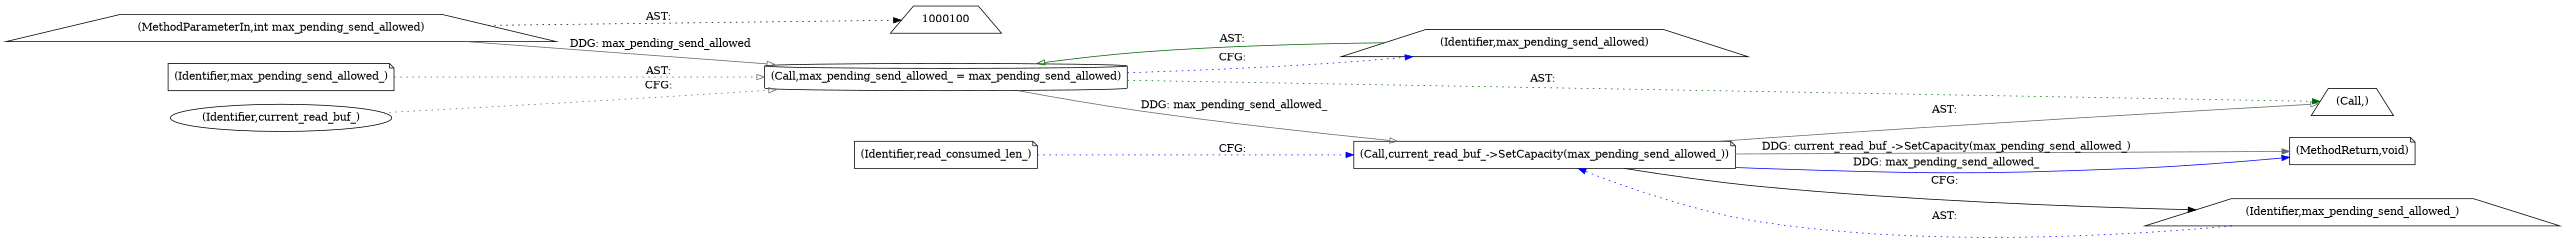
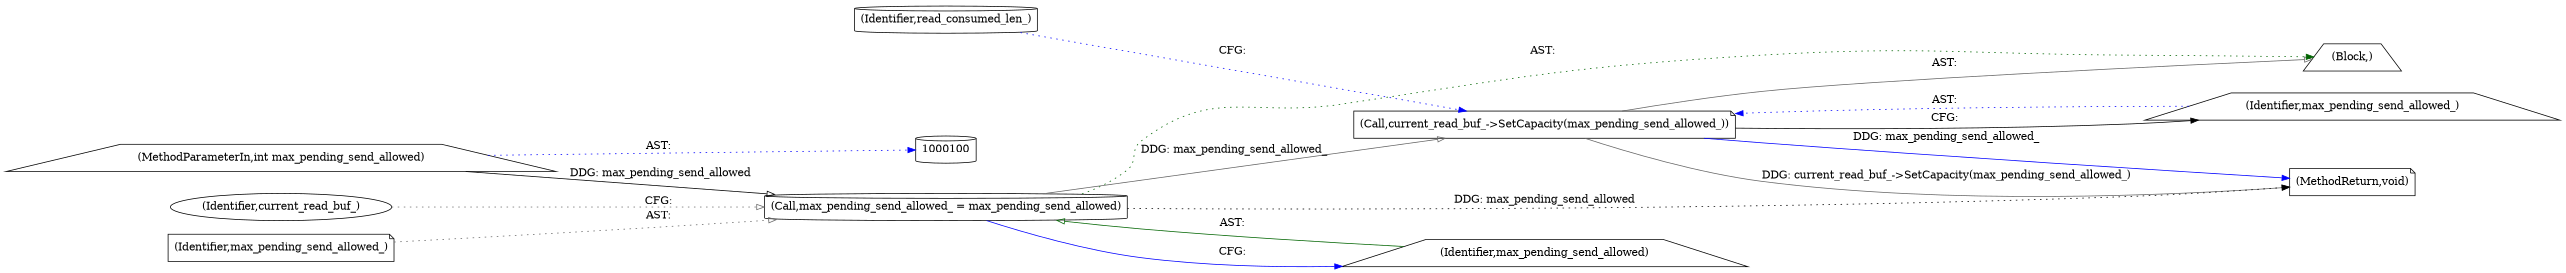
(946, 20) -> (946, 150)
(691, 23) -> (698, 153)
(616, 53) -> (616, 183)
(1266, 67) -> (1158, 260)
(2352, 102) -> (2352, 57)
(946, 155) -> (946, 20)
none -> (1705, 207)
